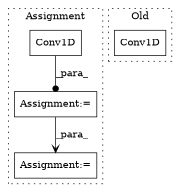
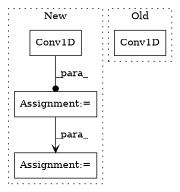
(56, 17) -> (56, 17)
